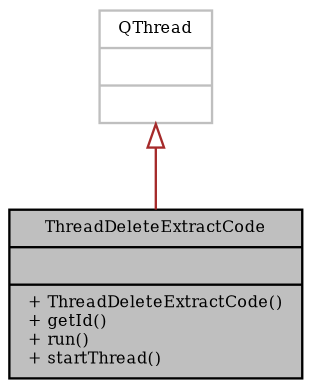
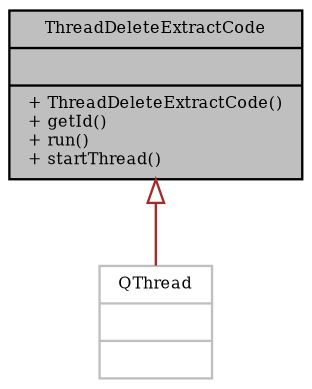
(156, 179) -> (156, 235)
